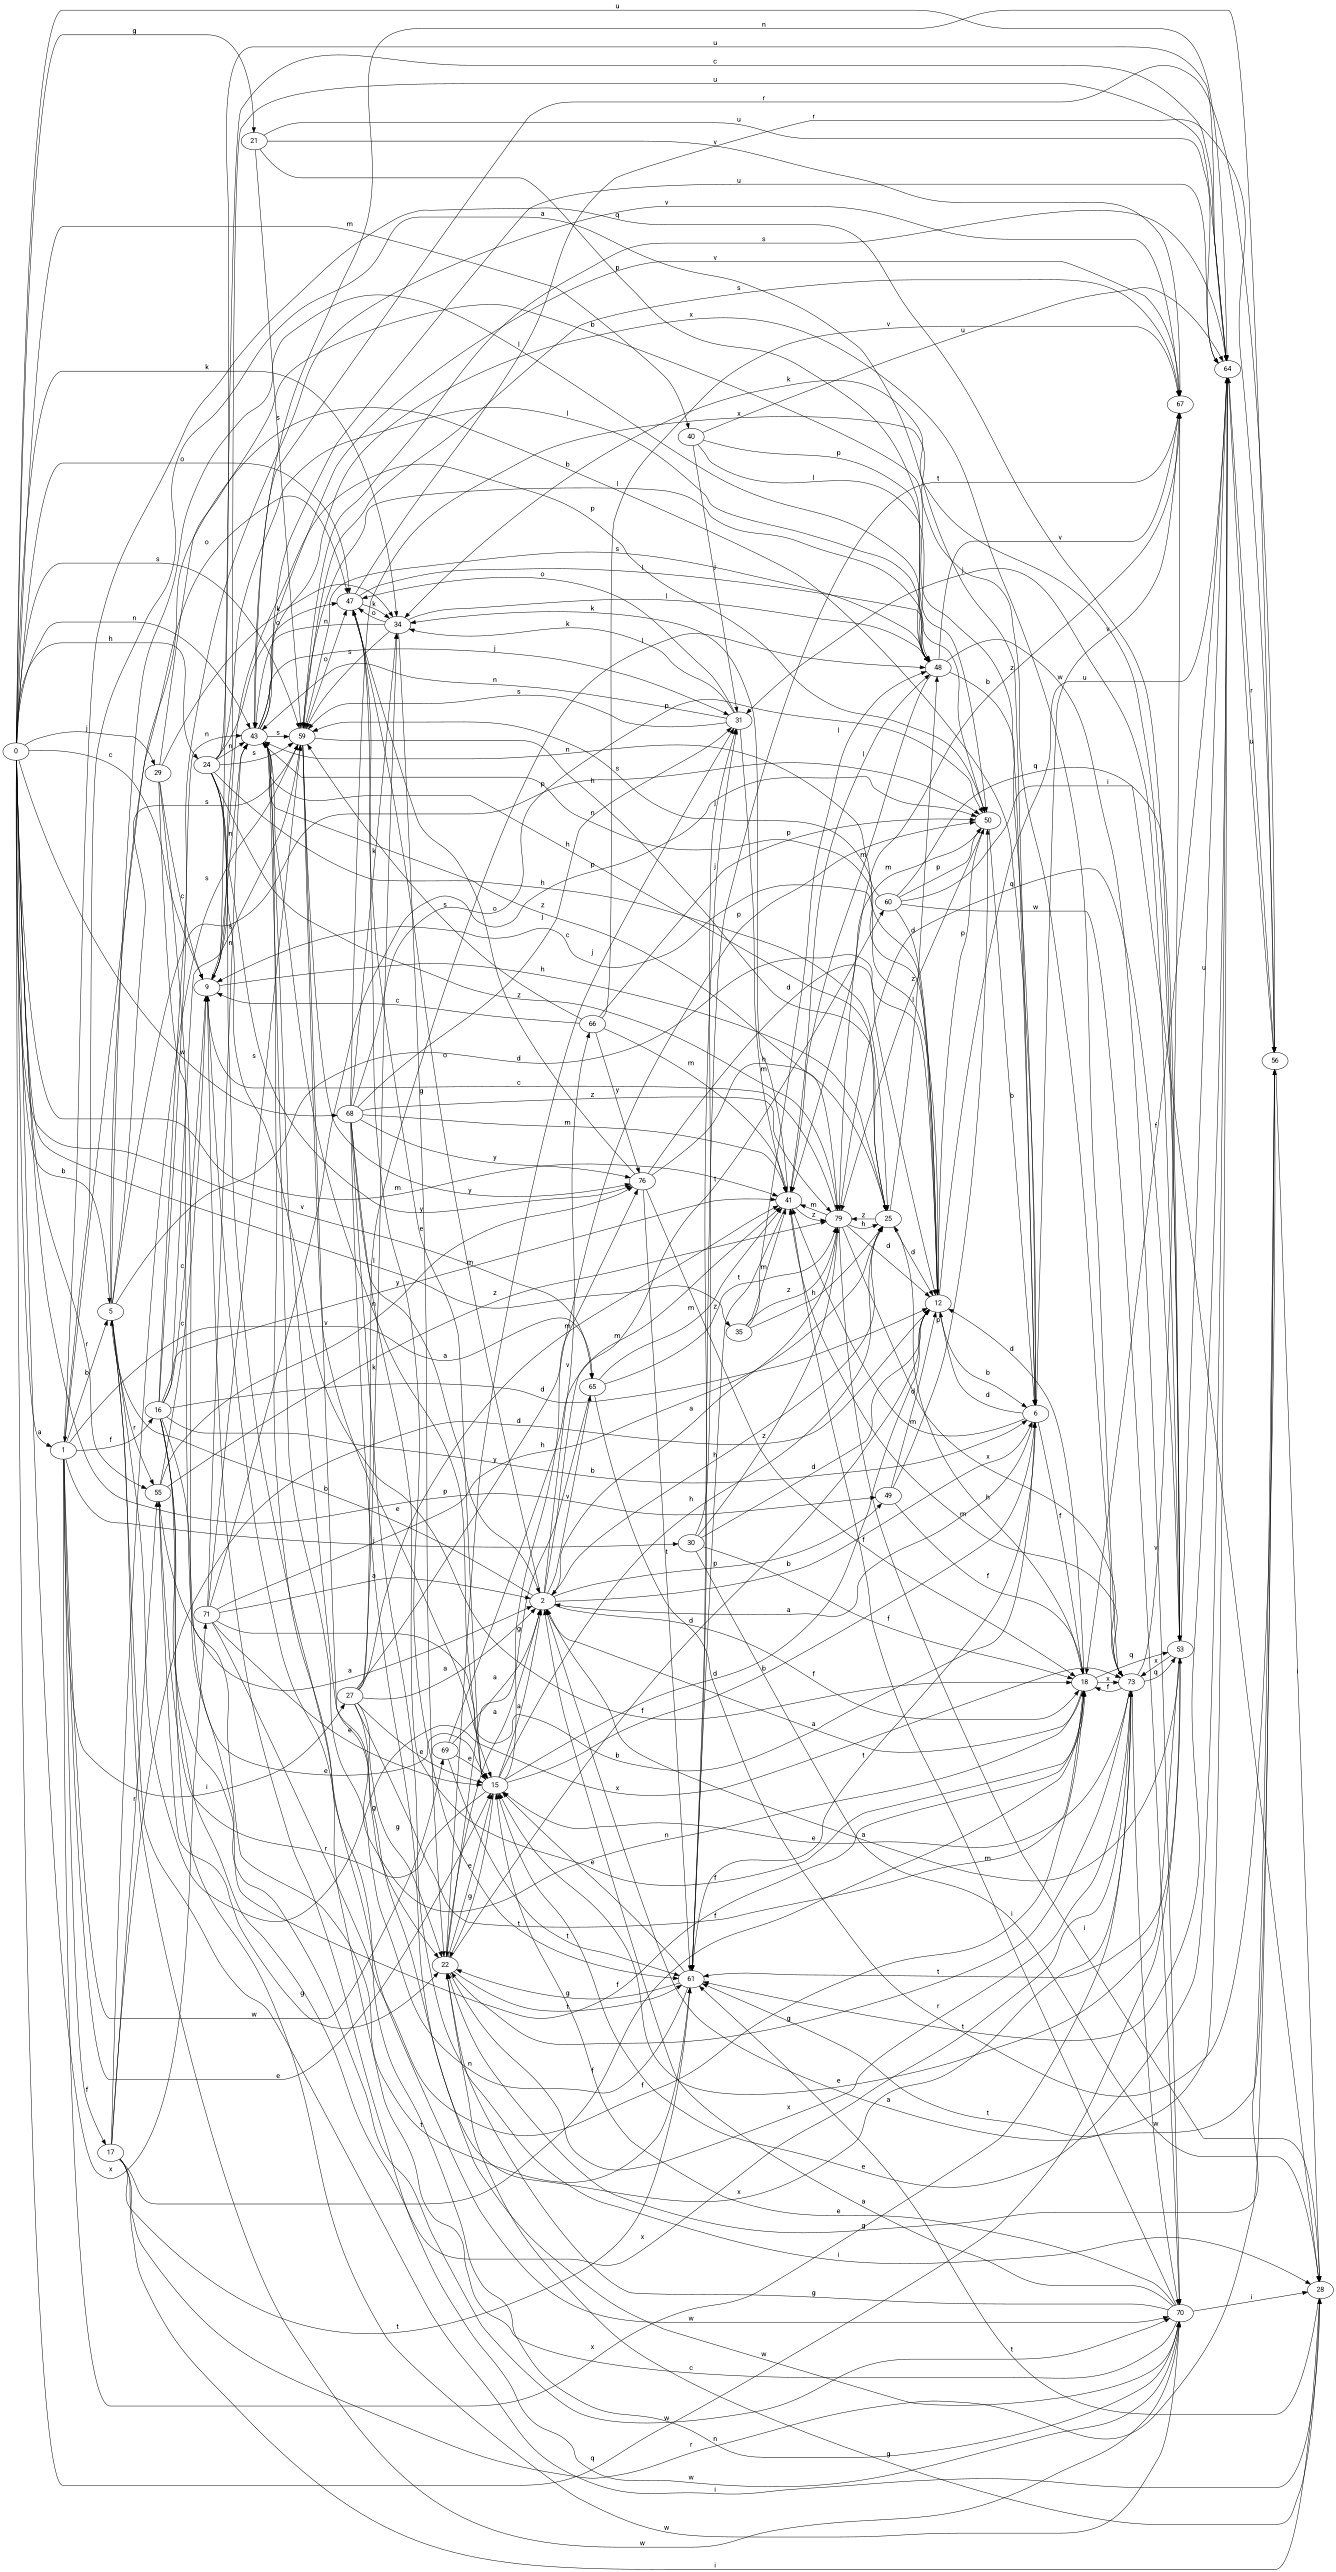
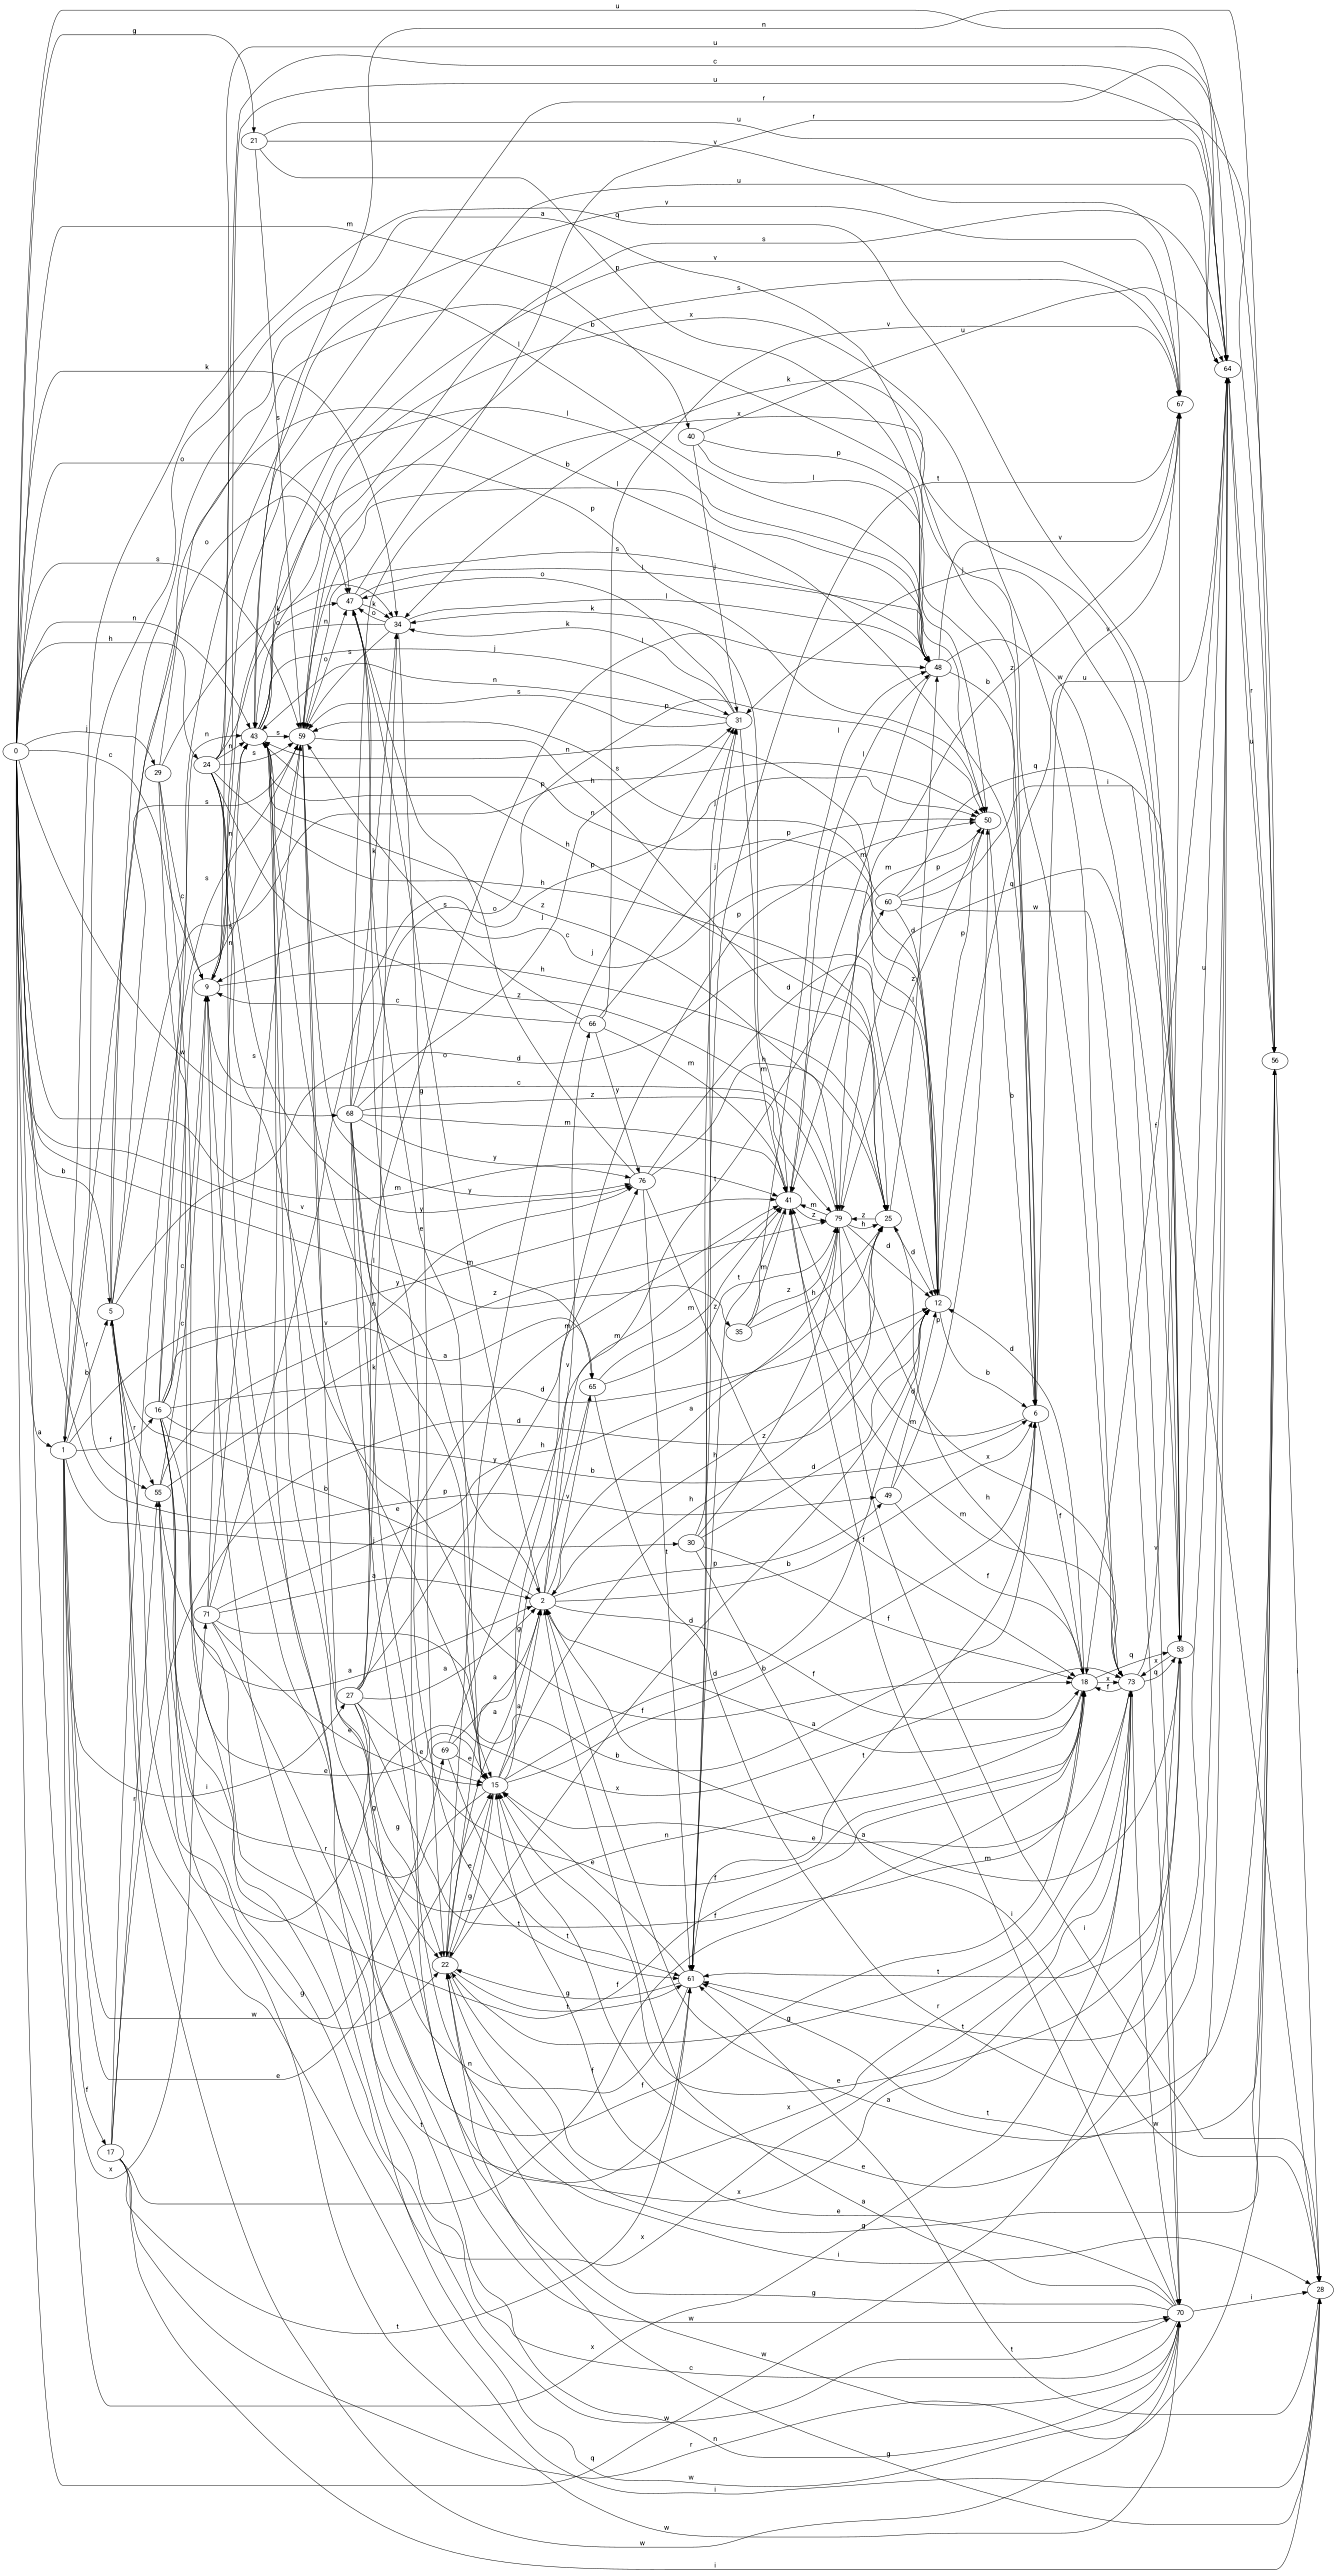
(960, 1385) -> none
(843, 1614) -> none
